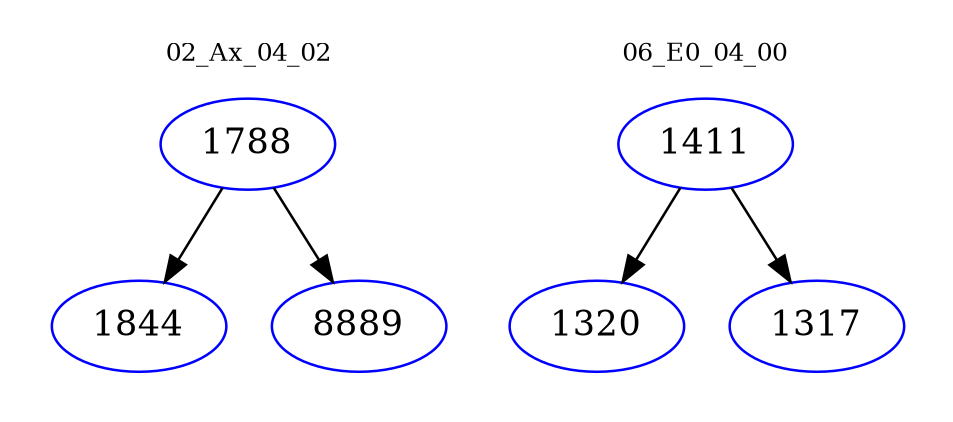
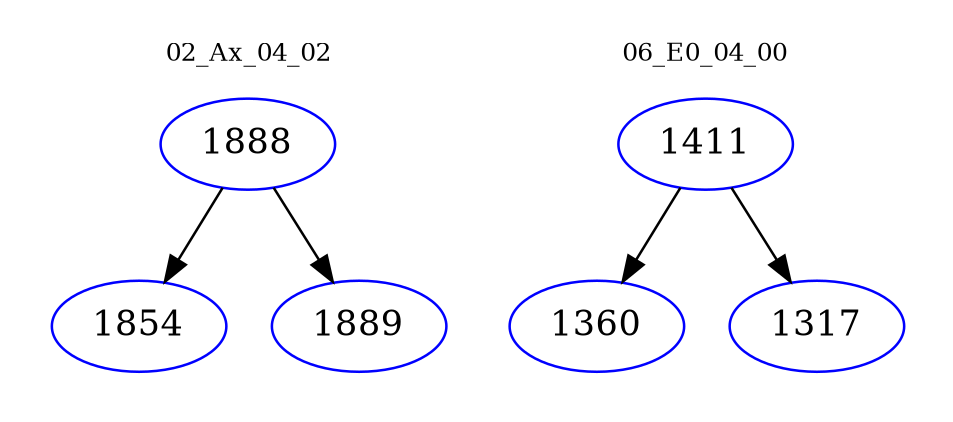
(248, 144) -> (248, 144)
(139, 326) -> (139, 326)
(359, 326) -> (359, 326)
(597, 326) -> (597, 326)
